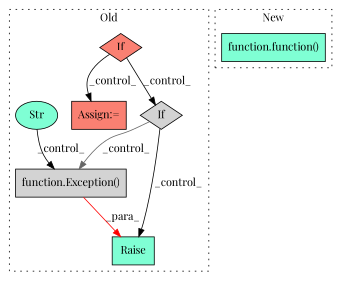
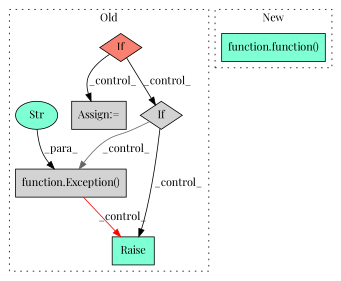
(99, 115) -> (99, 115)
(61, 149) -> (61, 149)
(123, 217) -> (123, 217)
